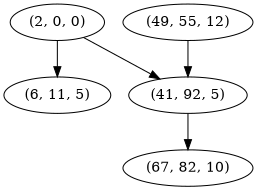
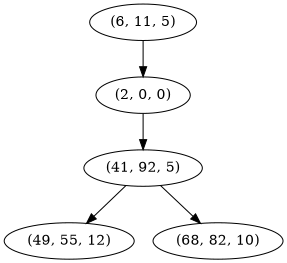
(57, 54) -> (143, 54)
(188, 54) -> (110, 201)
(188, 168) -> (218, 241)
